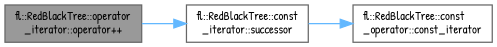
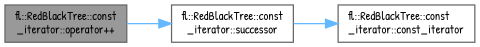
(73, 24) -> (66, 24)
(423, 24) -> (406, 24)
